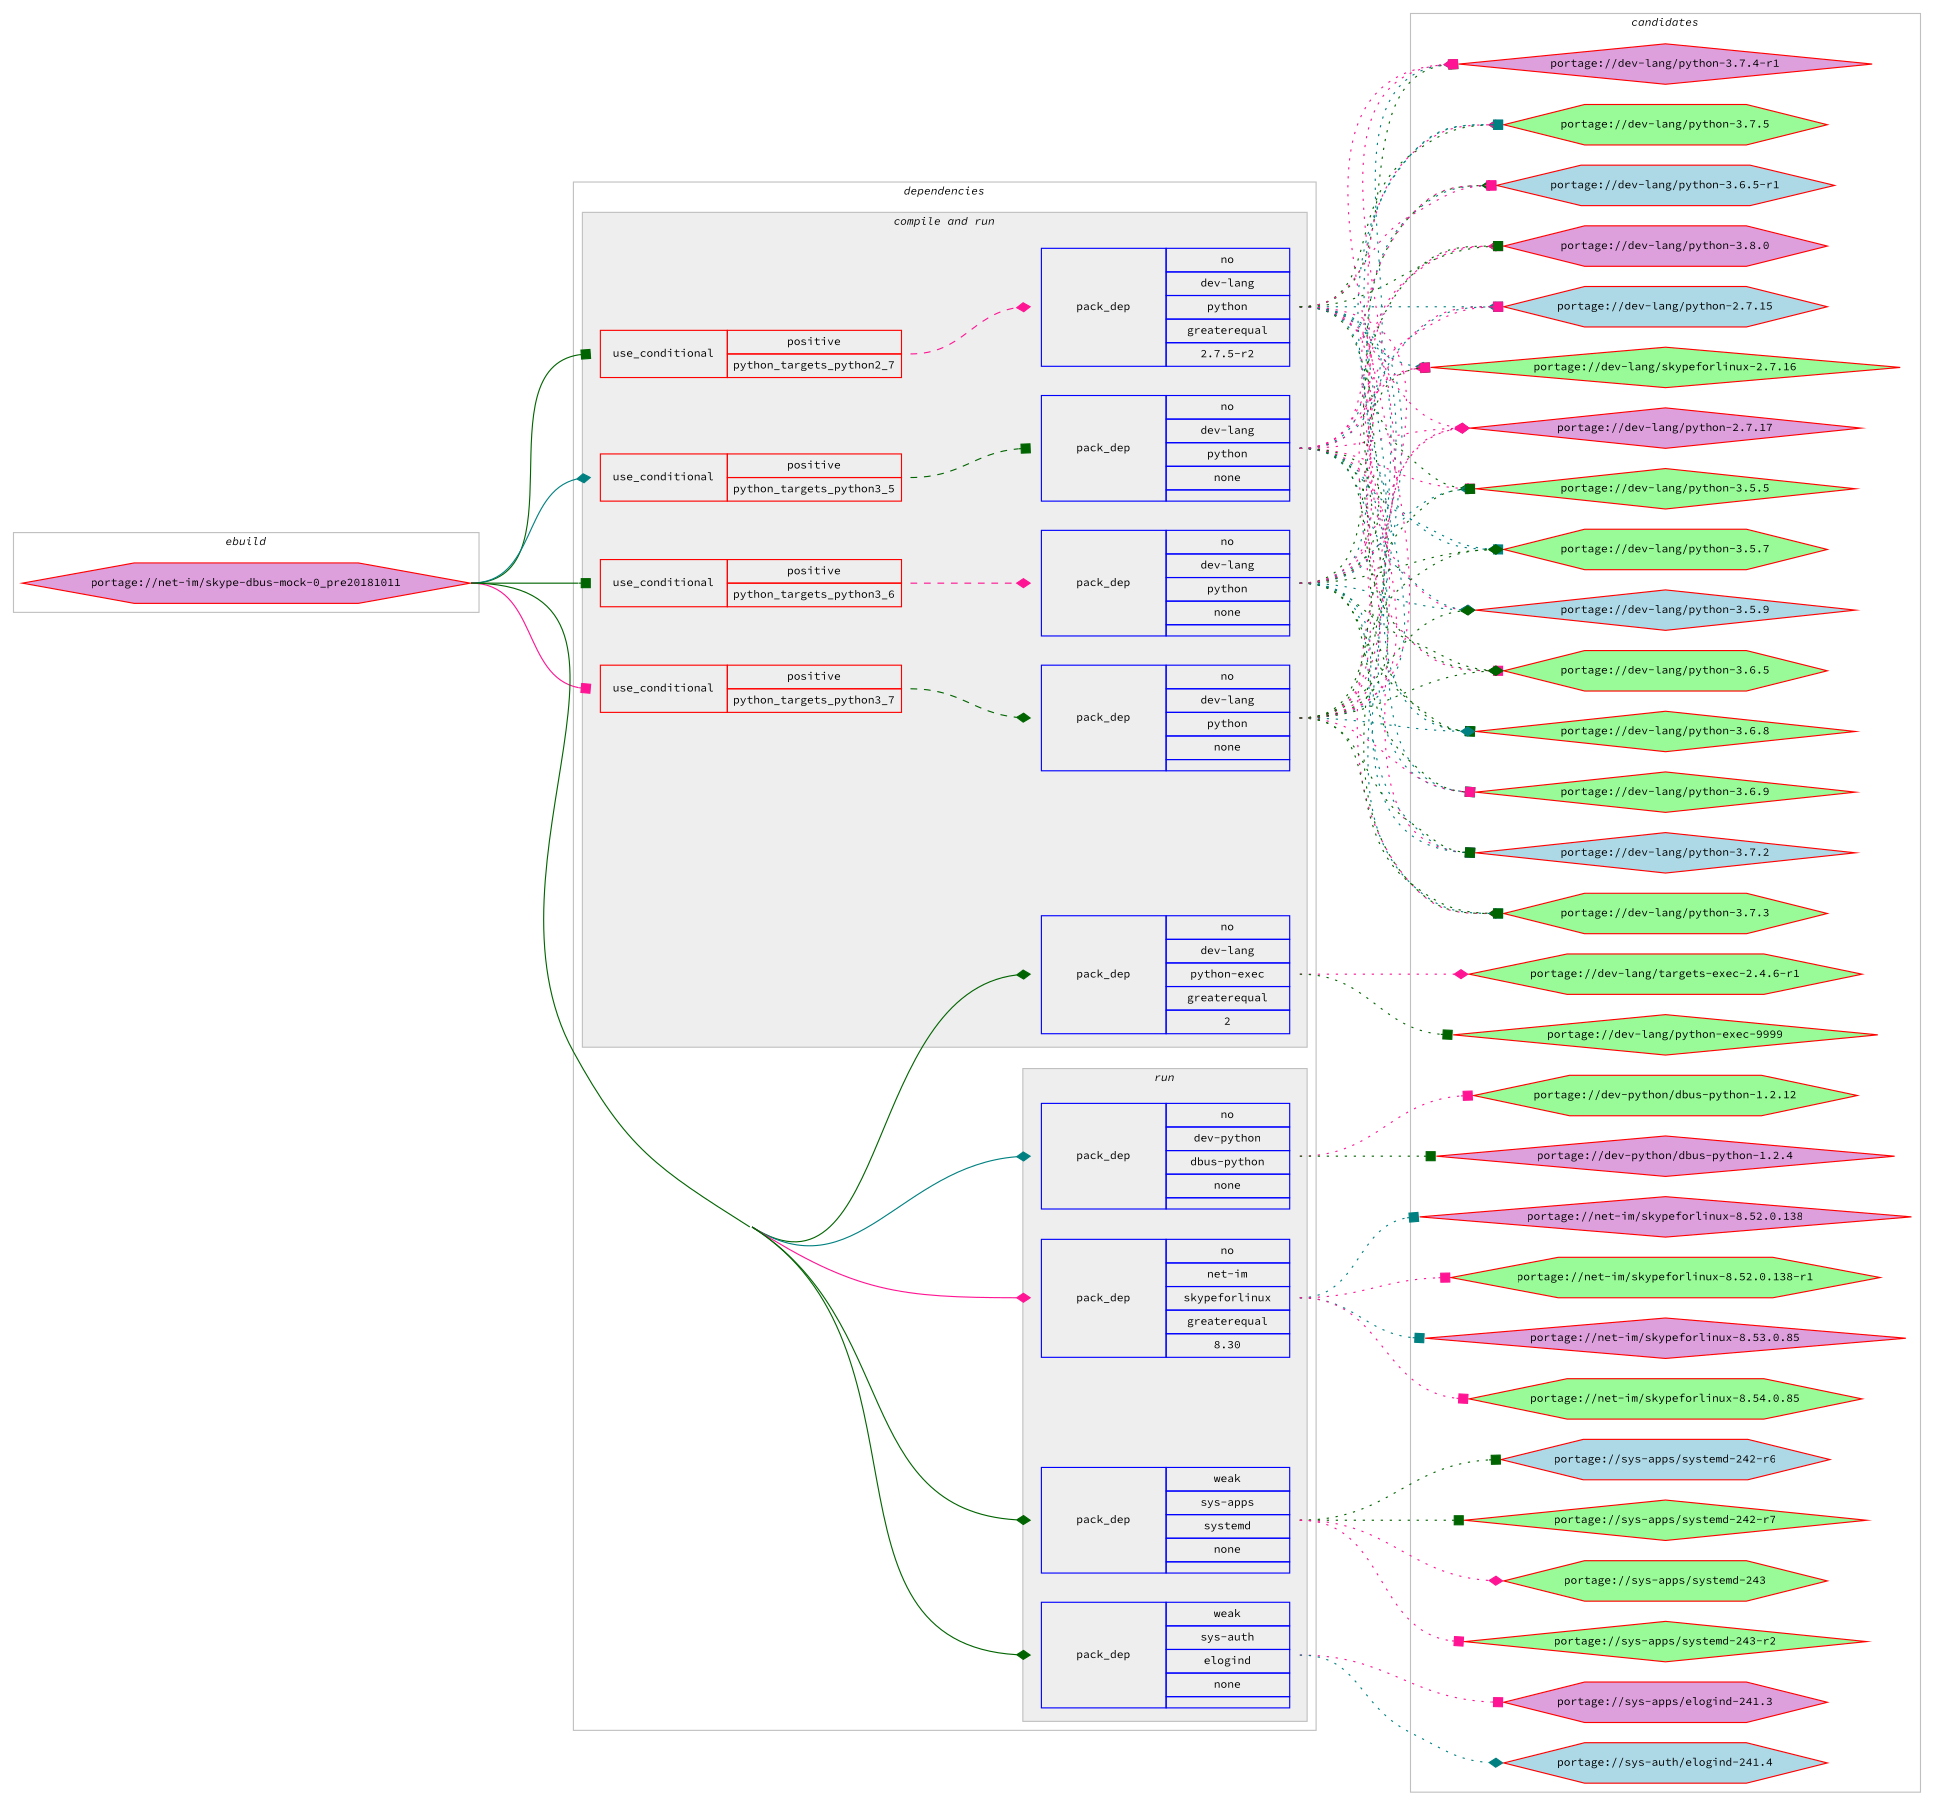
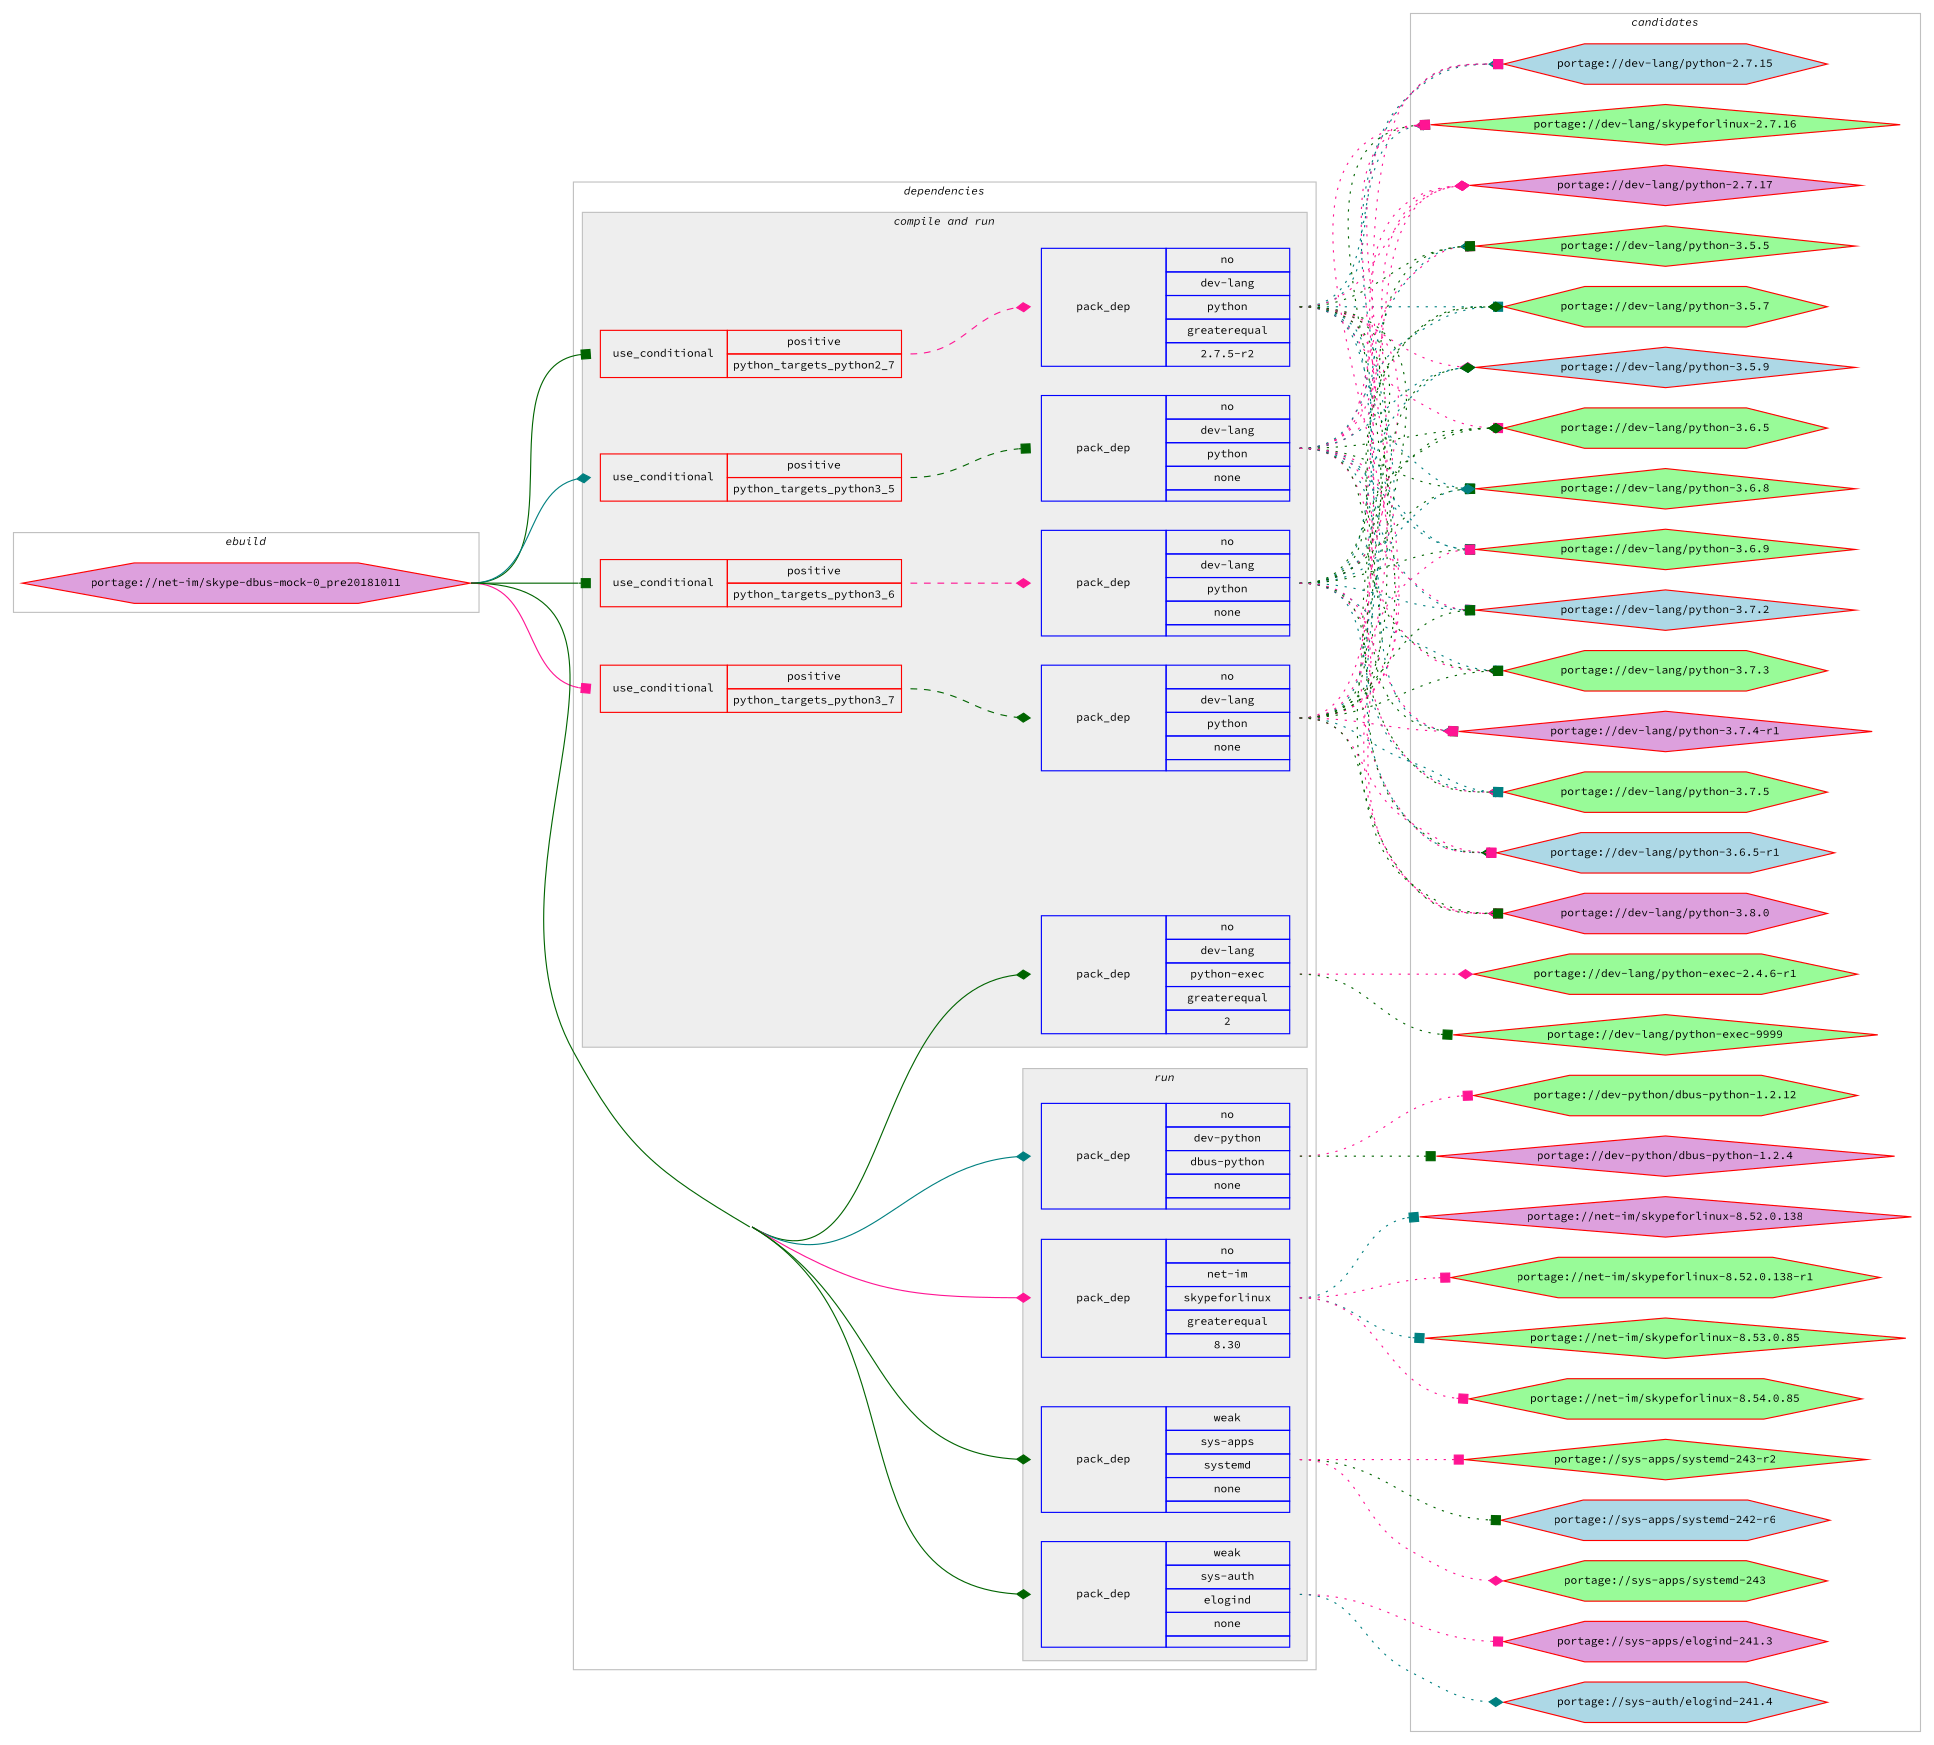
(1666, 974) -> (1666, 974)
(1666, 1338) -> (1666, 1338)
(1666, 1520) -> none
